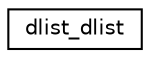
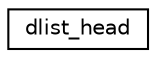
(75, 29) -> (78, 29)
